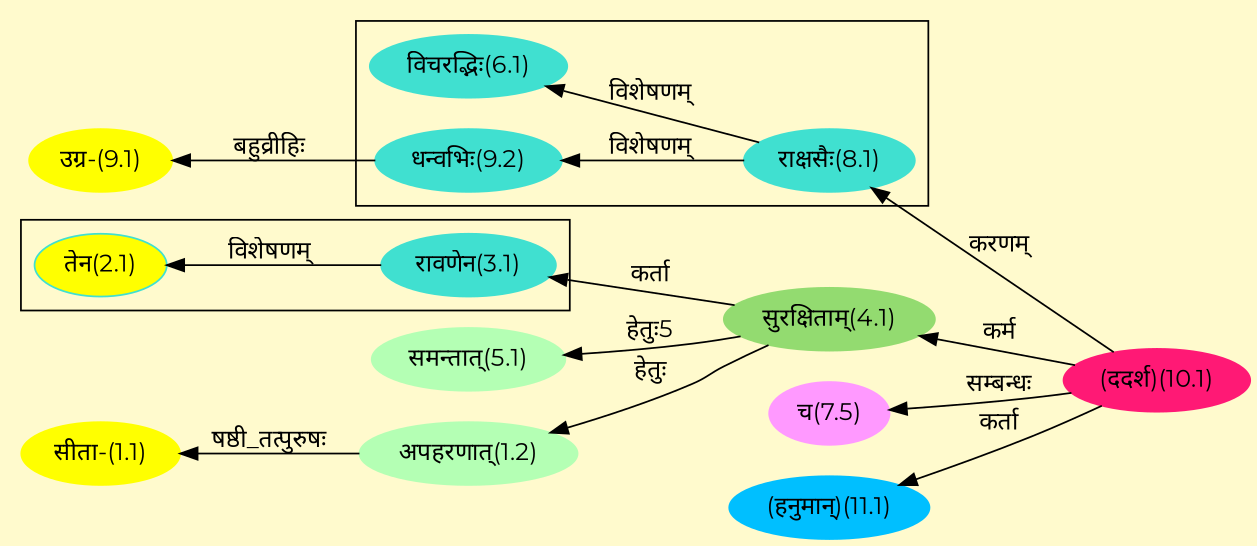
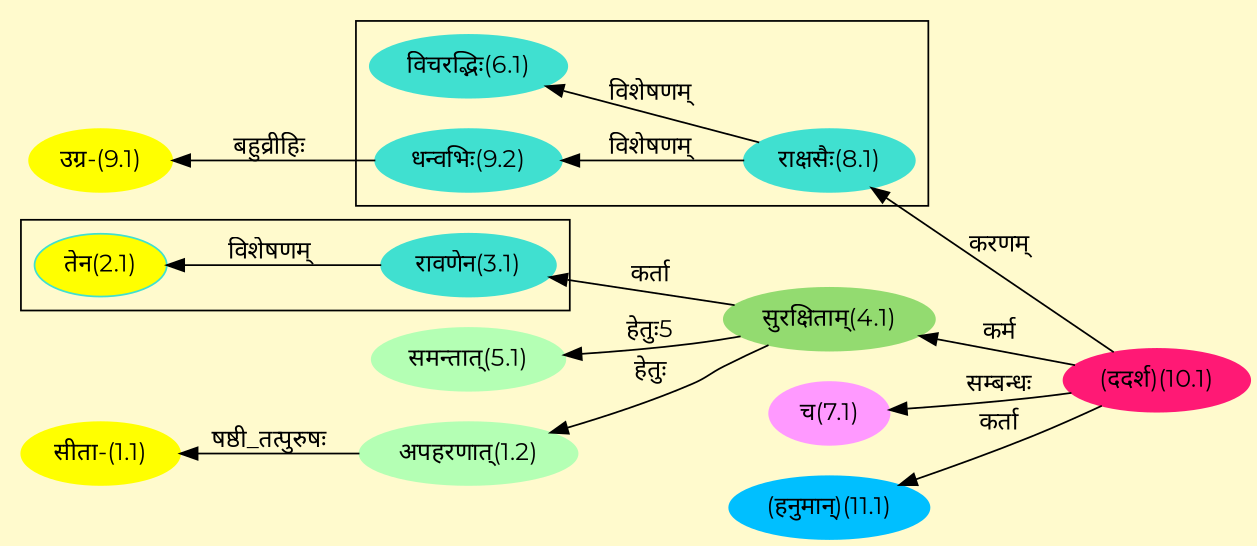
(829, 413) -> (829, 413)
